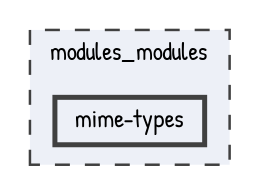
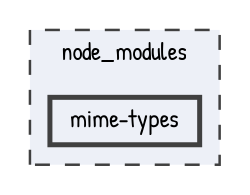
(130, 54) -> (125, 54)
